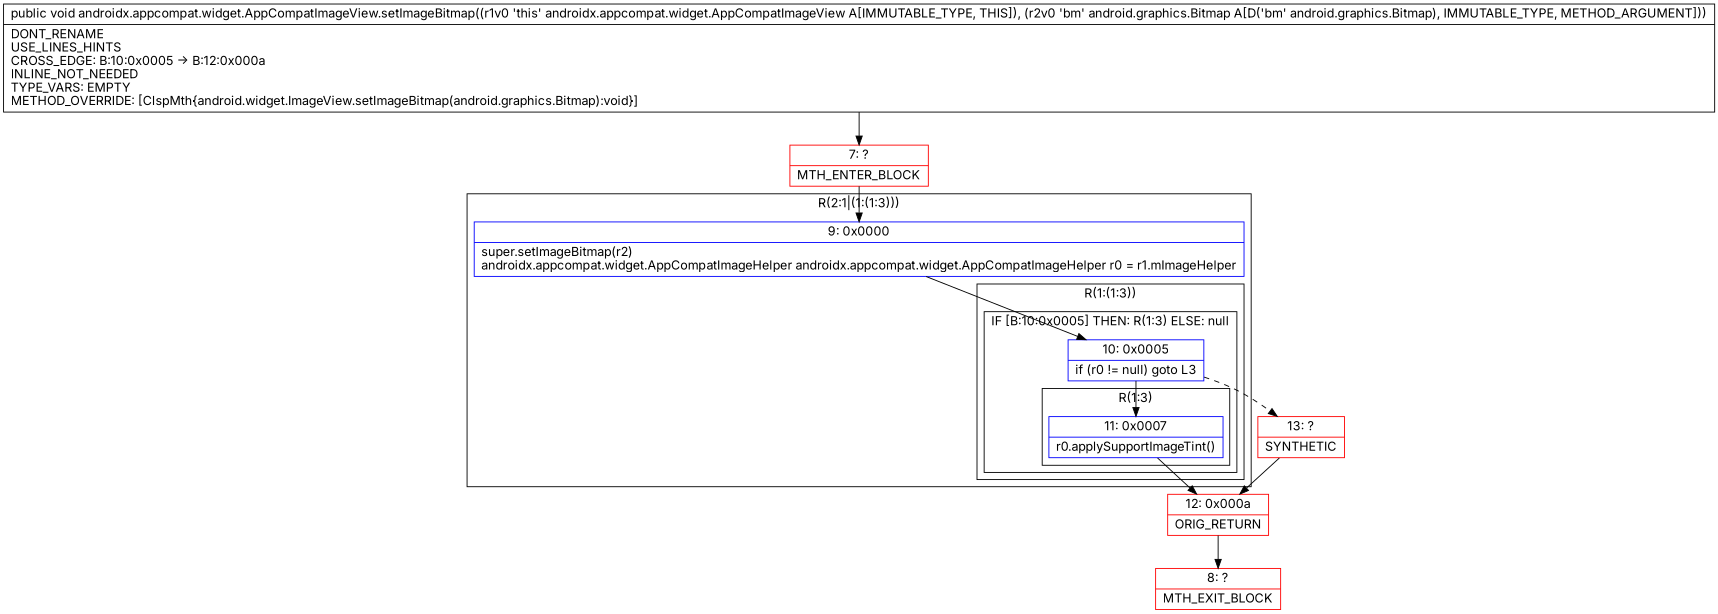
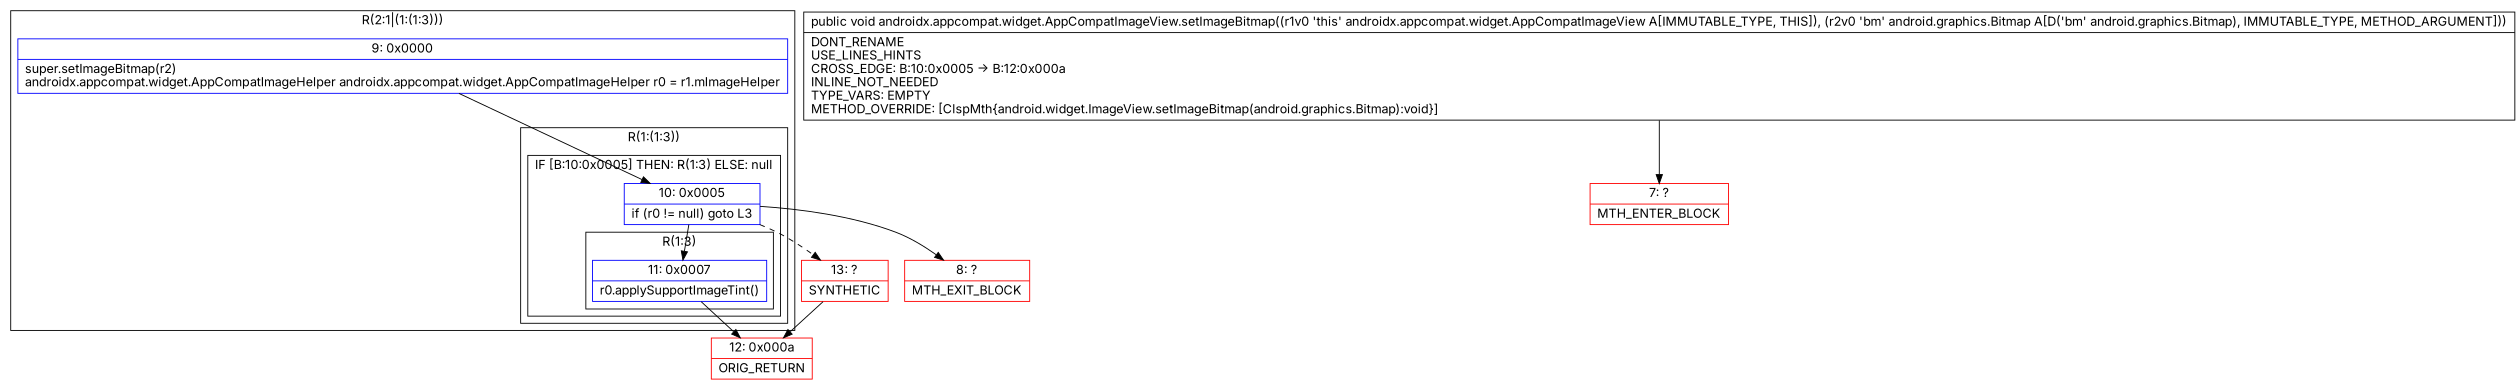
(859, 199) -> none
(1218, 547) -> (851, 219)
